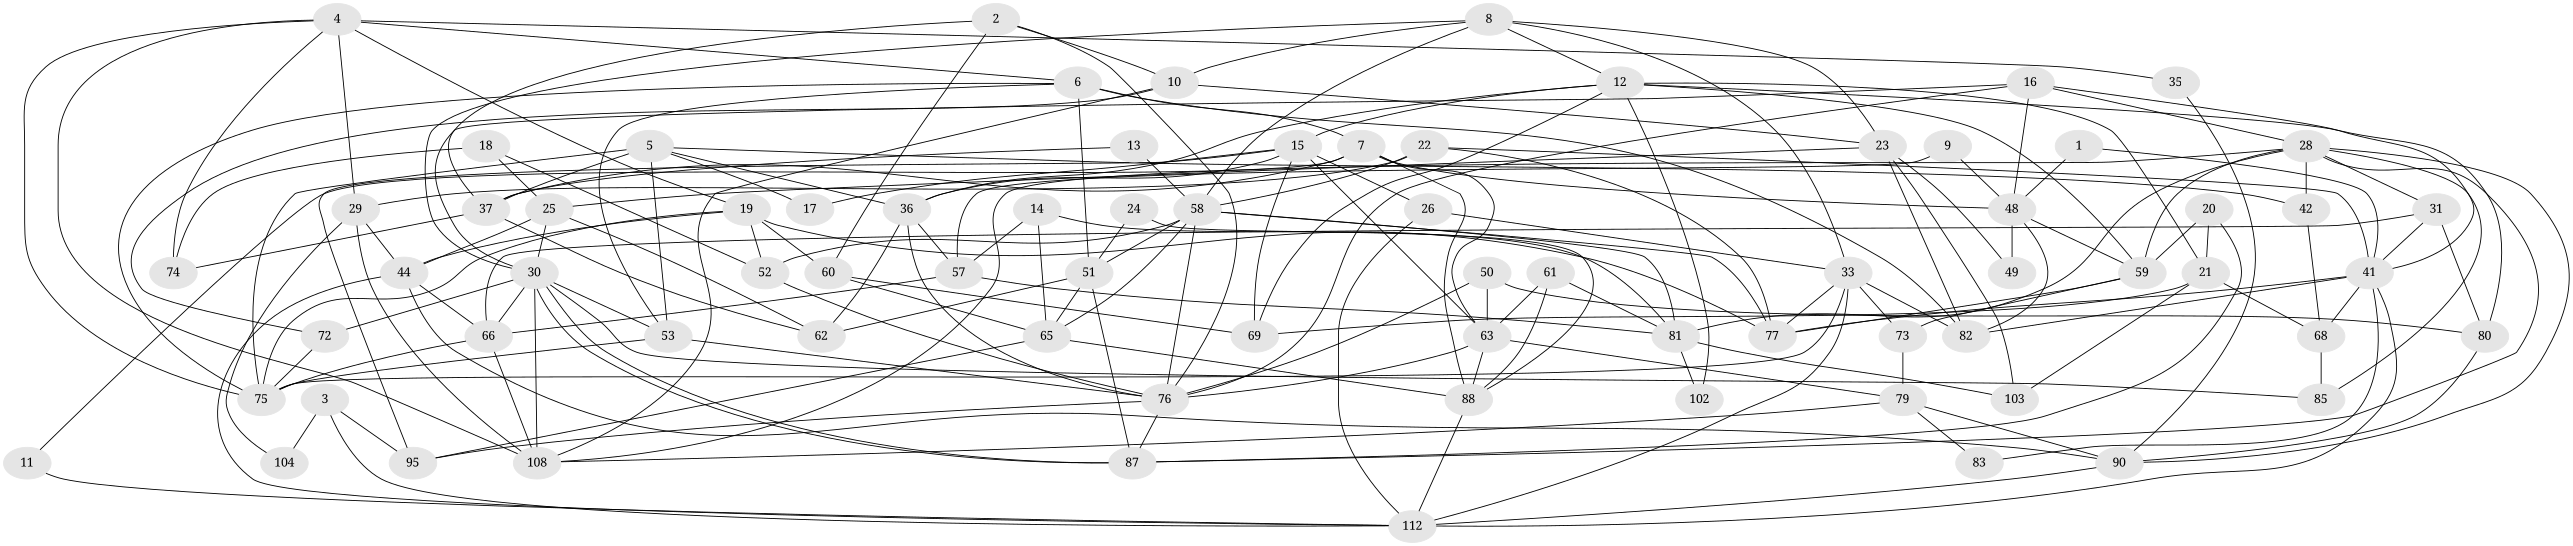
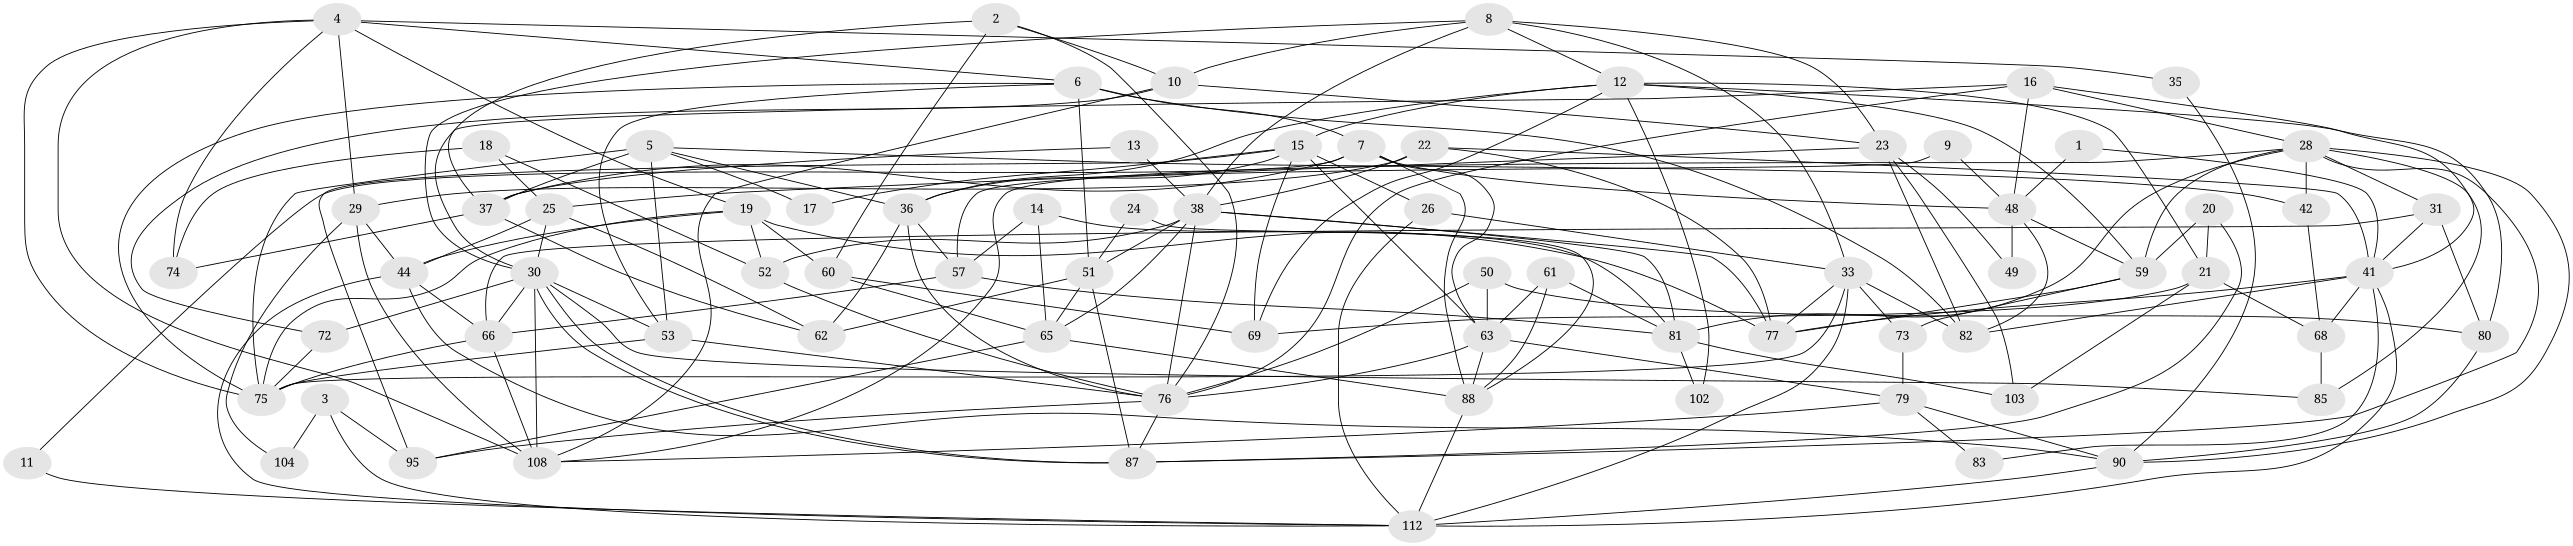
(1198, 210) -> (1198, 210)
